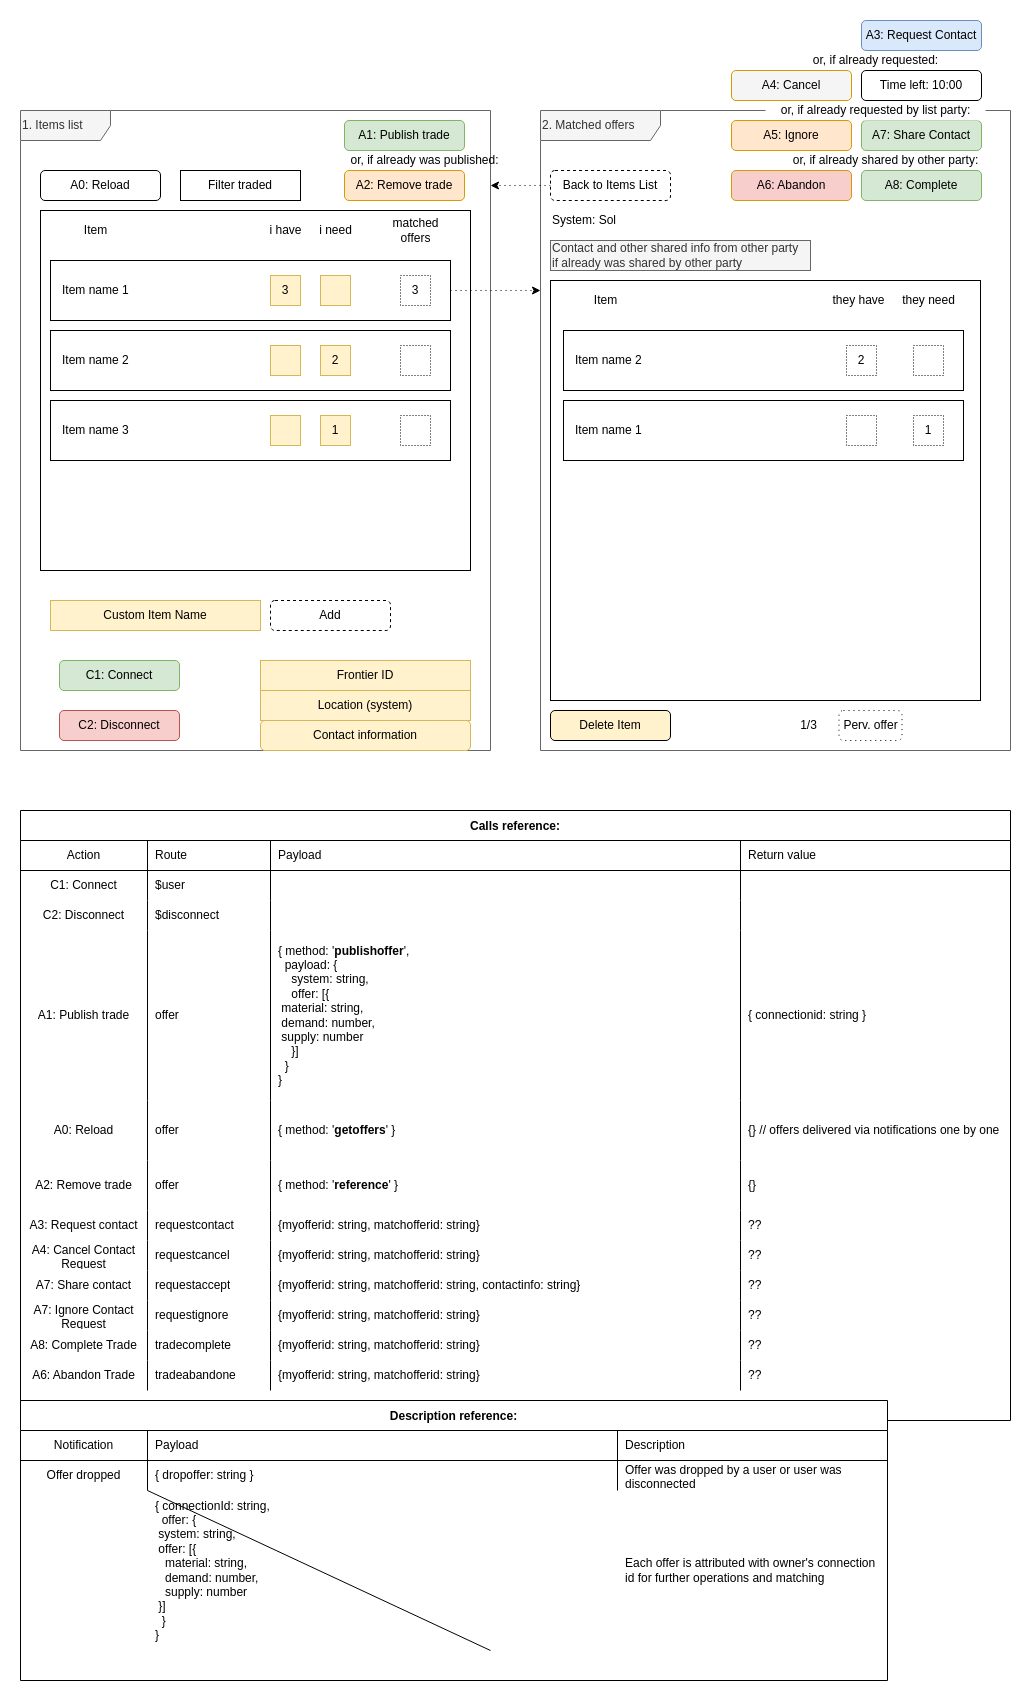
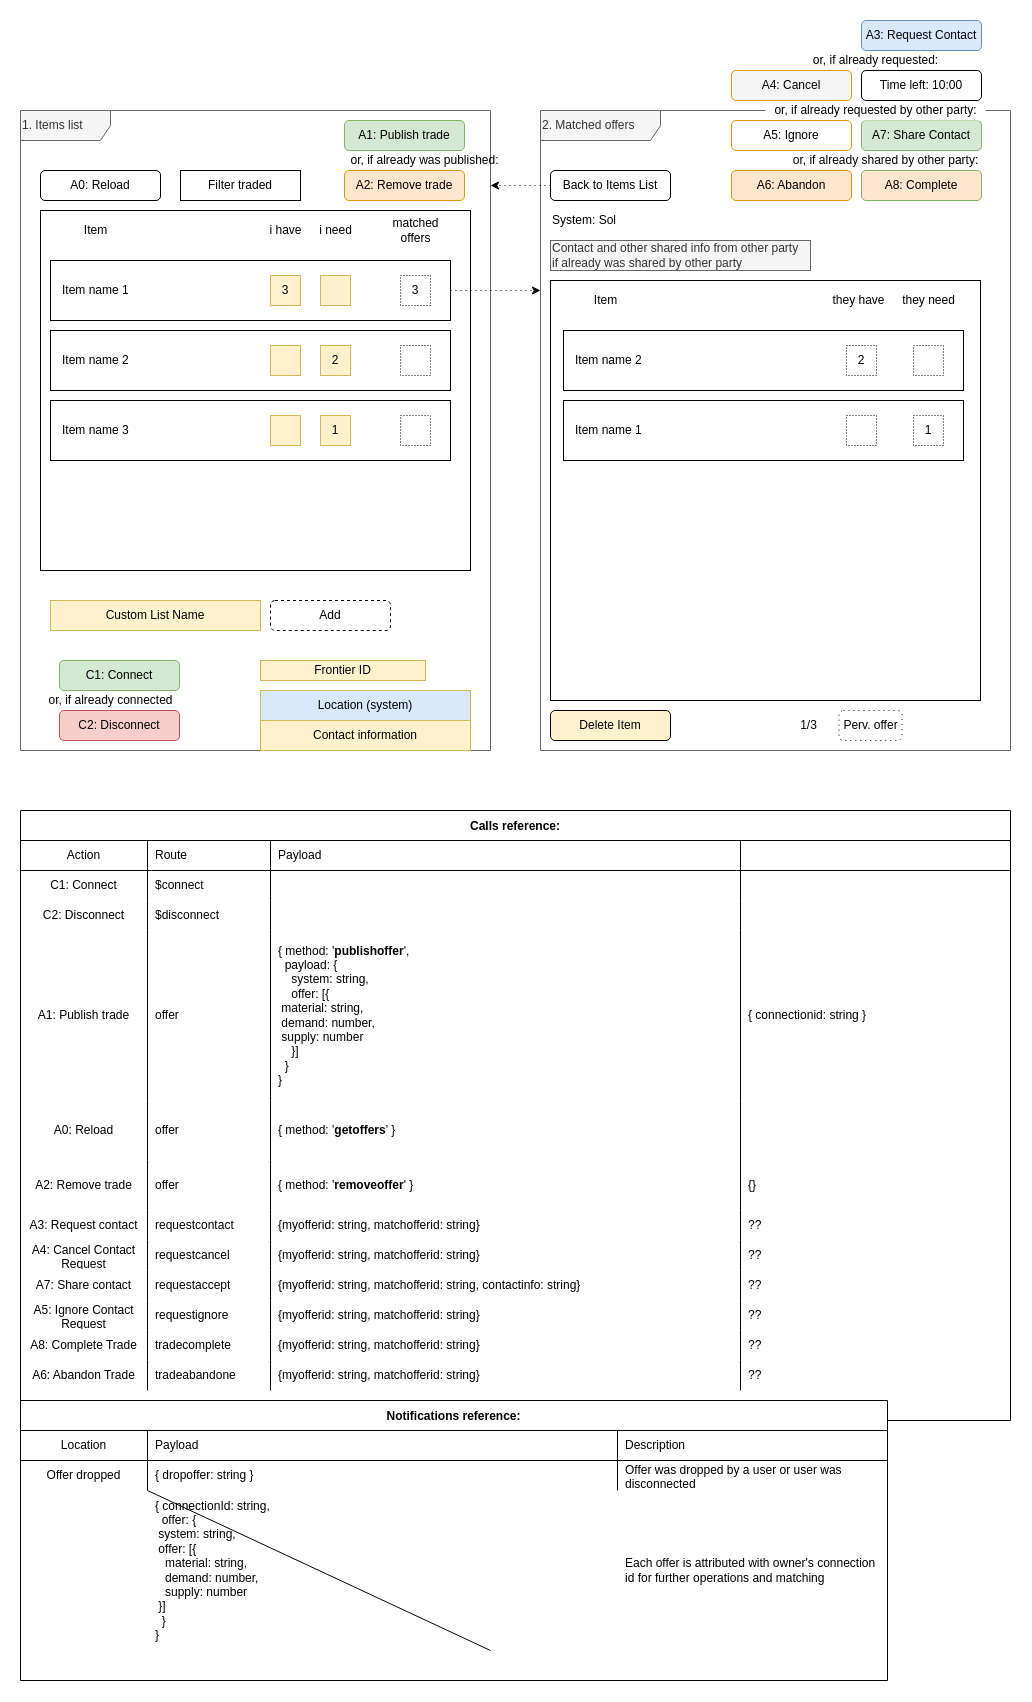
(876, 111) -> (876, 111)
(792, 136) -> (792, 136)
(611, 186) -> (611, 186)
(792, 186) -> (792, 186)
(922, 186) -> (922, 186)
(156, 616) -> (156, 616)
(366, 676) -> (343, 671)
none -> (111, 701)
(366, 706) -> (366, 706)
(366, 736) -> (366, 736)
(876, 856) -> none
(172, 886) -> (182, 886)
(876, 1131) -> none
(350, 1186) -> (356, 1186)
(84, 1316) -> (84, 1316)
(454, 1416) -> (454, 1416)
(84, 1446) -> (84, 1446)
